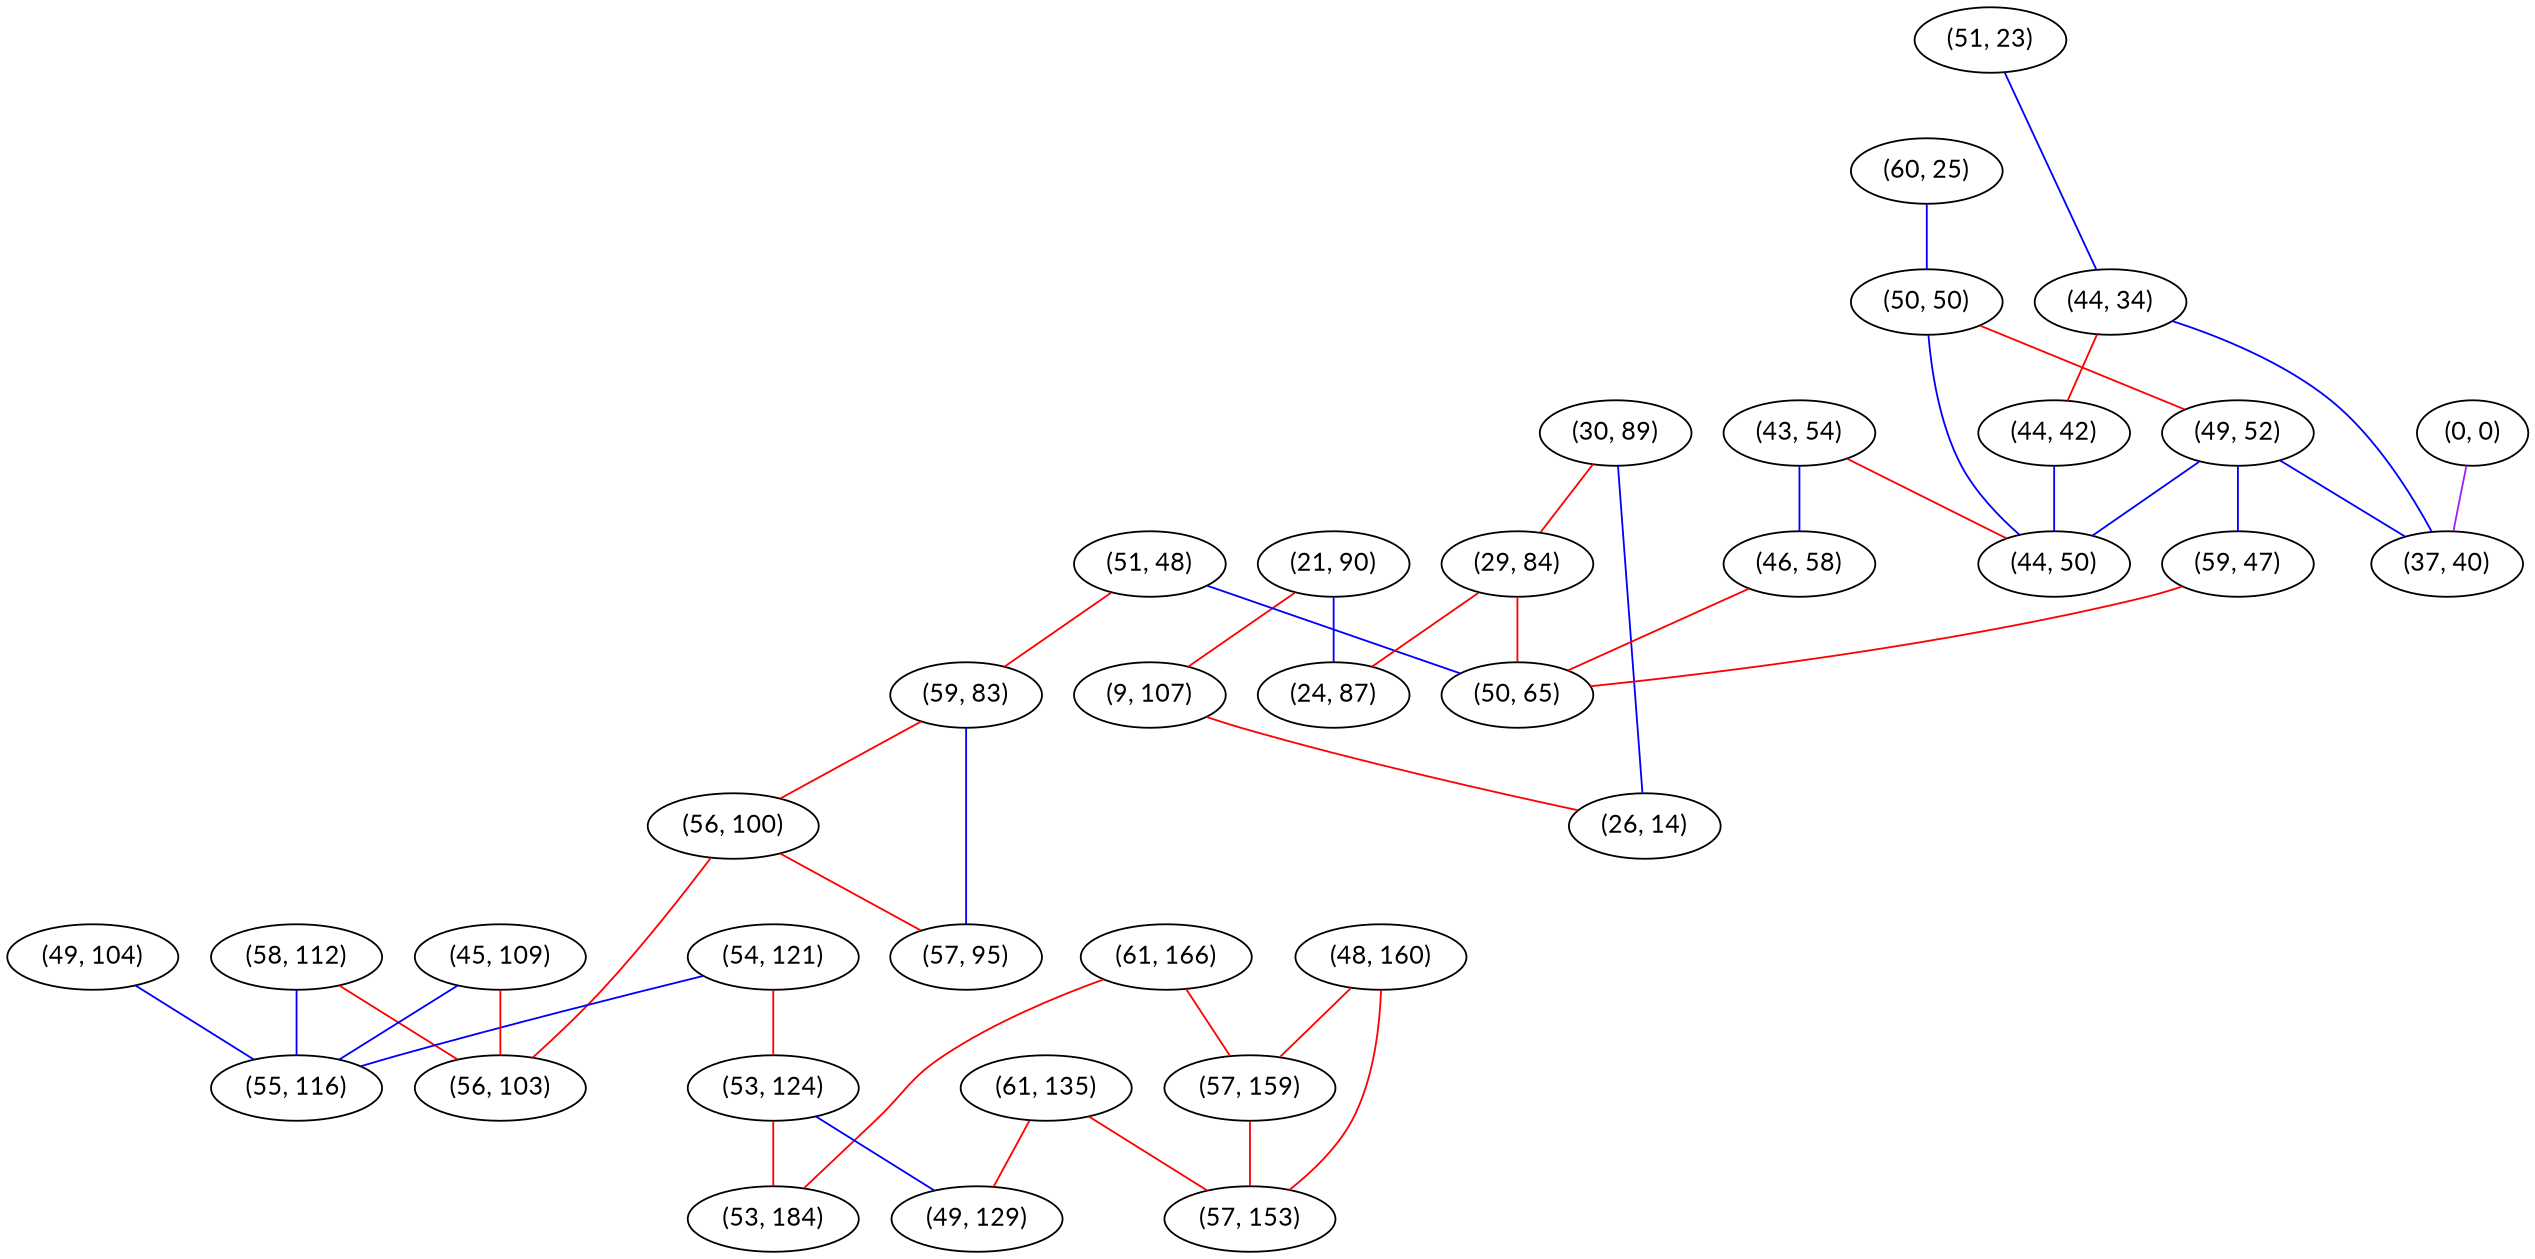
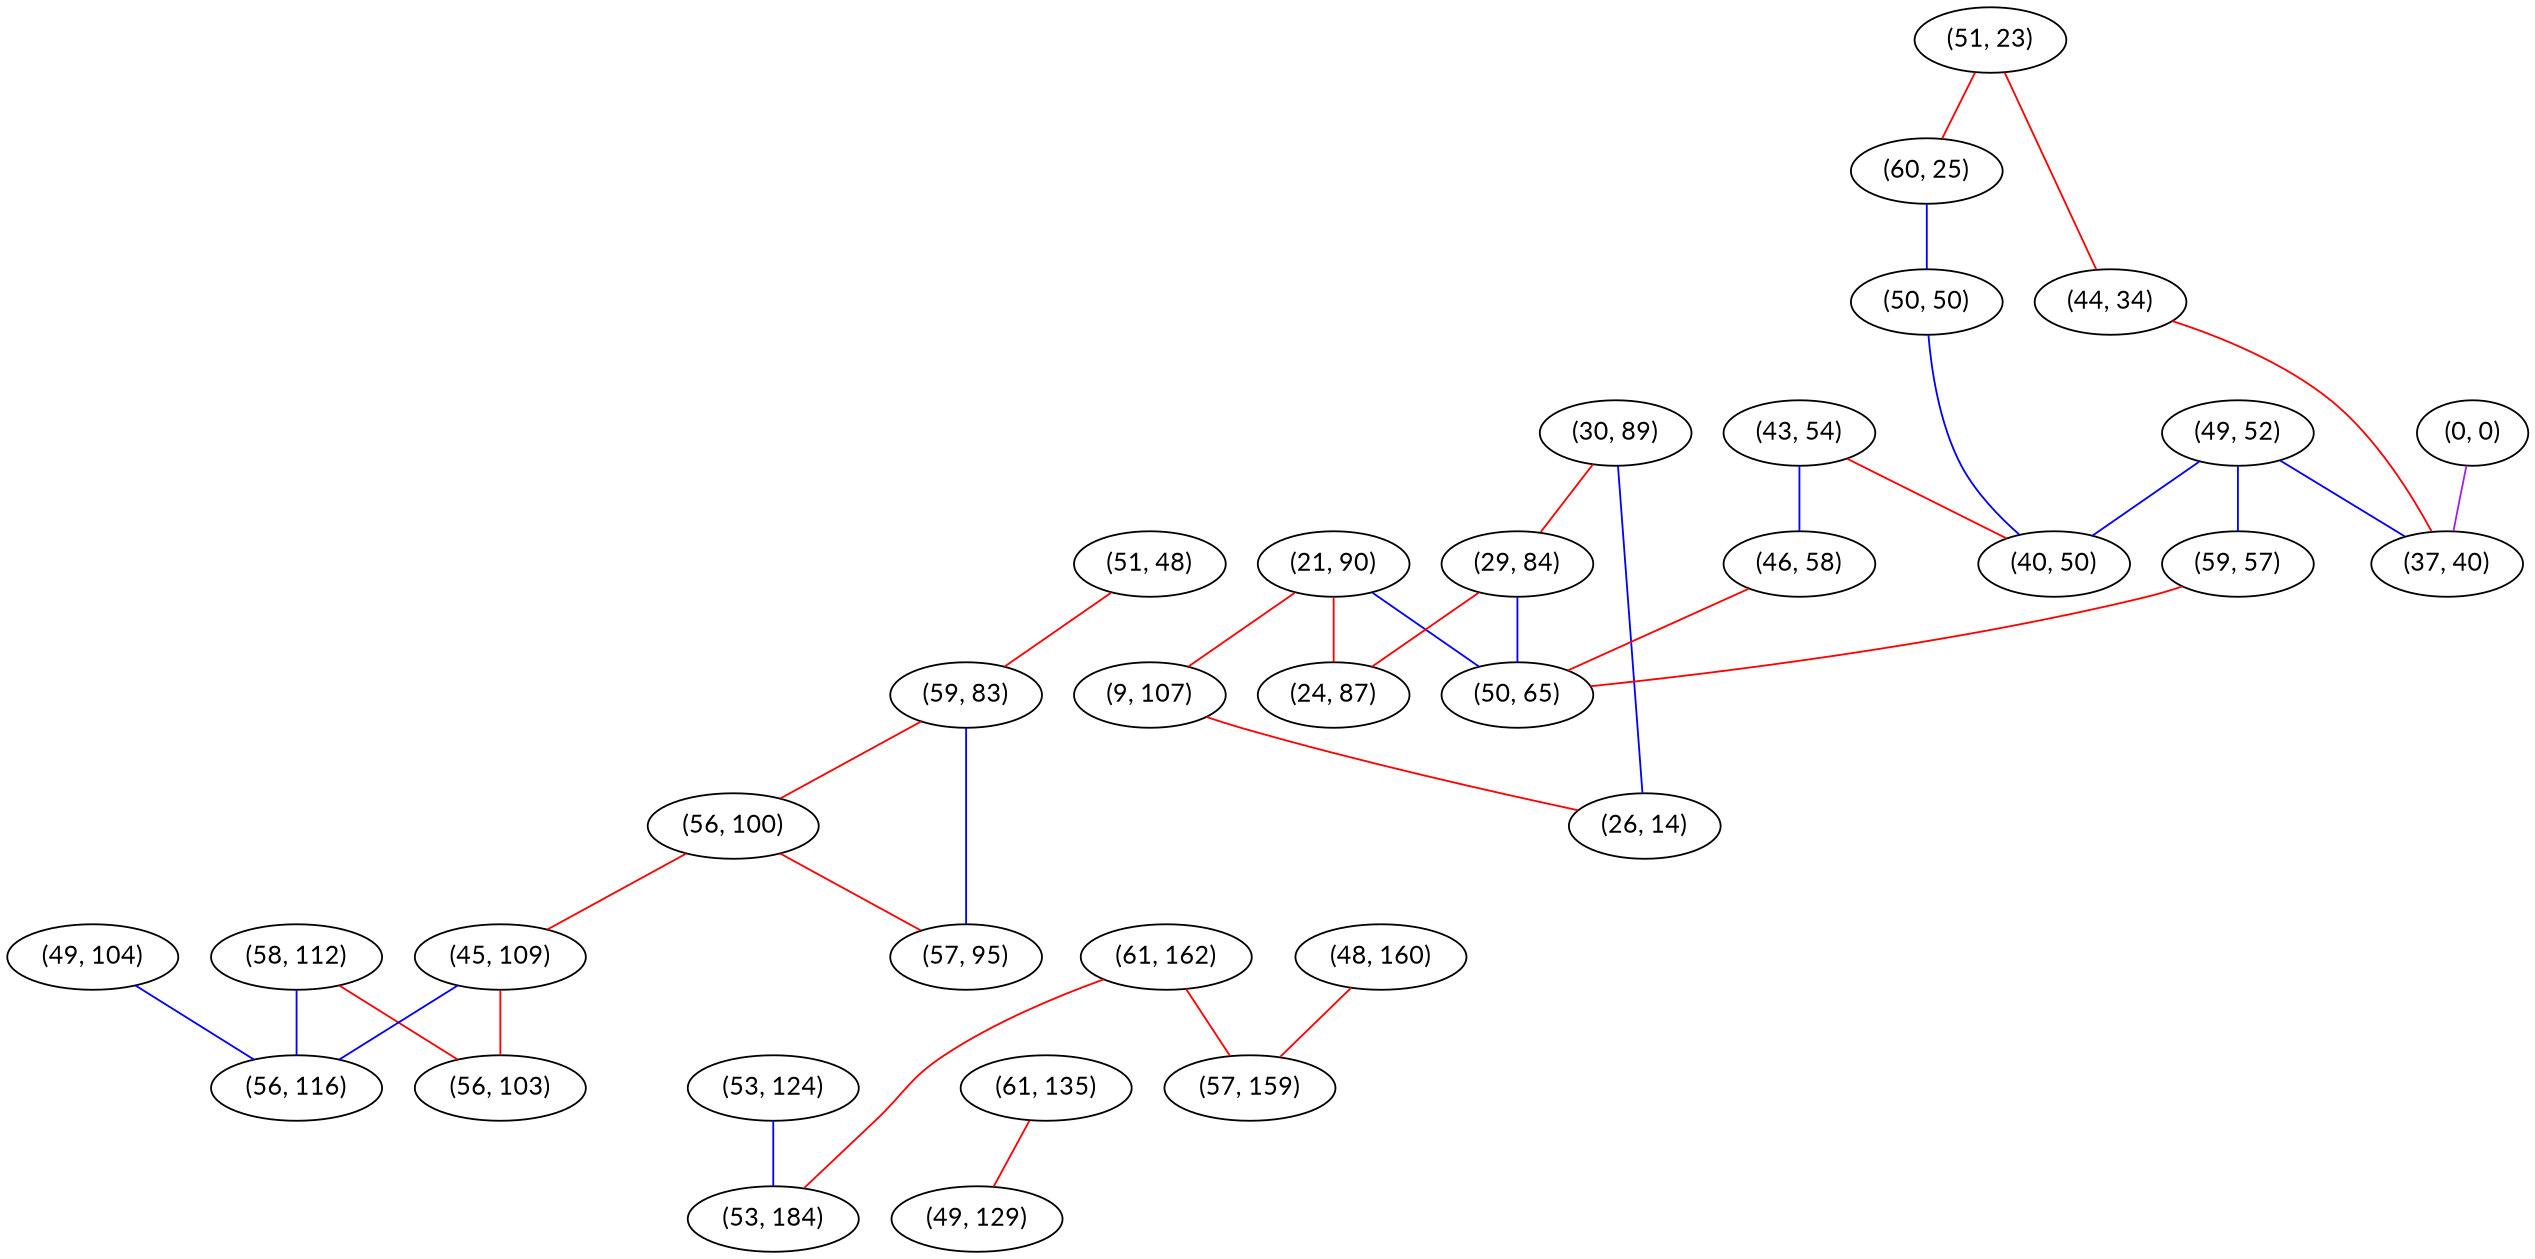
none -> (1959, 106)
(2051, 171) -> (2051, 171)
(2072, 363) -> none
(2326, 397) -> (2326, 397)
(2054, 433) -> none
(2054, 564) -> (2054, 564)
(2238, 564) -> (2238, 564)
(1334, 617) -> (1334, 630)
(1321, 625) -> (1415, 622)
(1517, 630) -> (1517, 630)
(773, 957) -> none
(1166, 957) -> (1166, 957)
(627, 962) -> (617, 892)
(297, 1088) -> (297, 1088)
(773, 1154) -> (773, 1154)
(875, 1154) -> none
(1250, 1219) -> none
